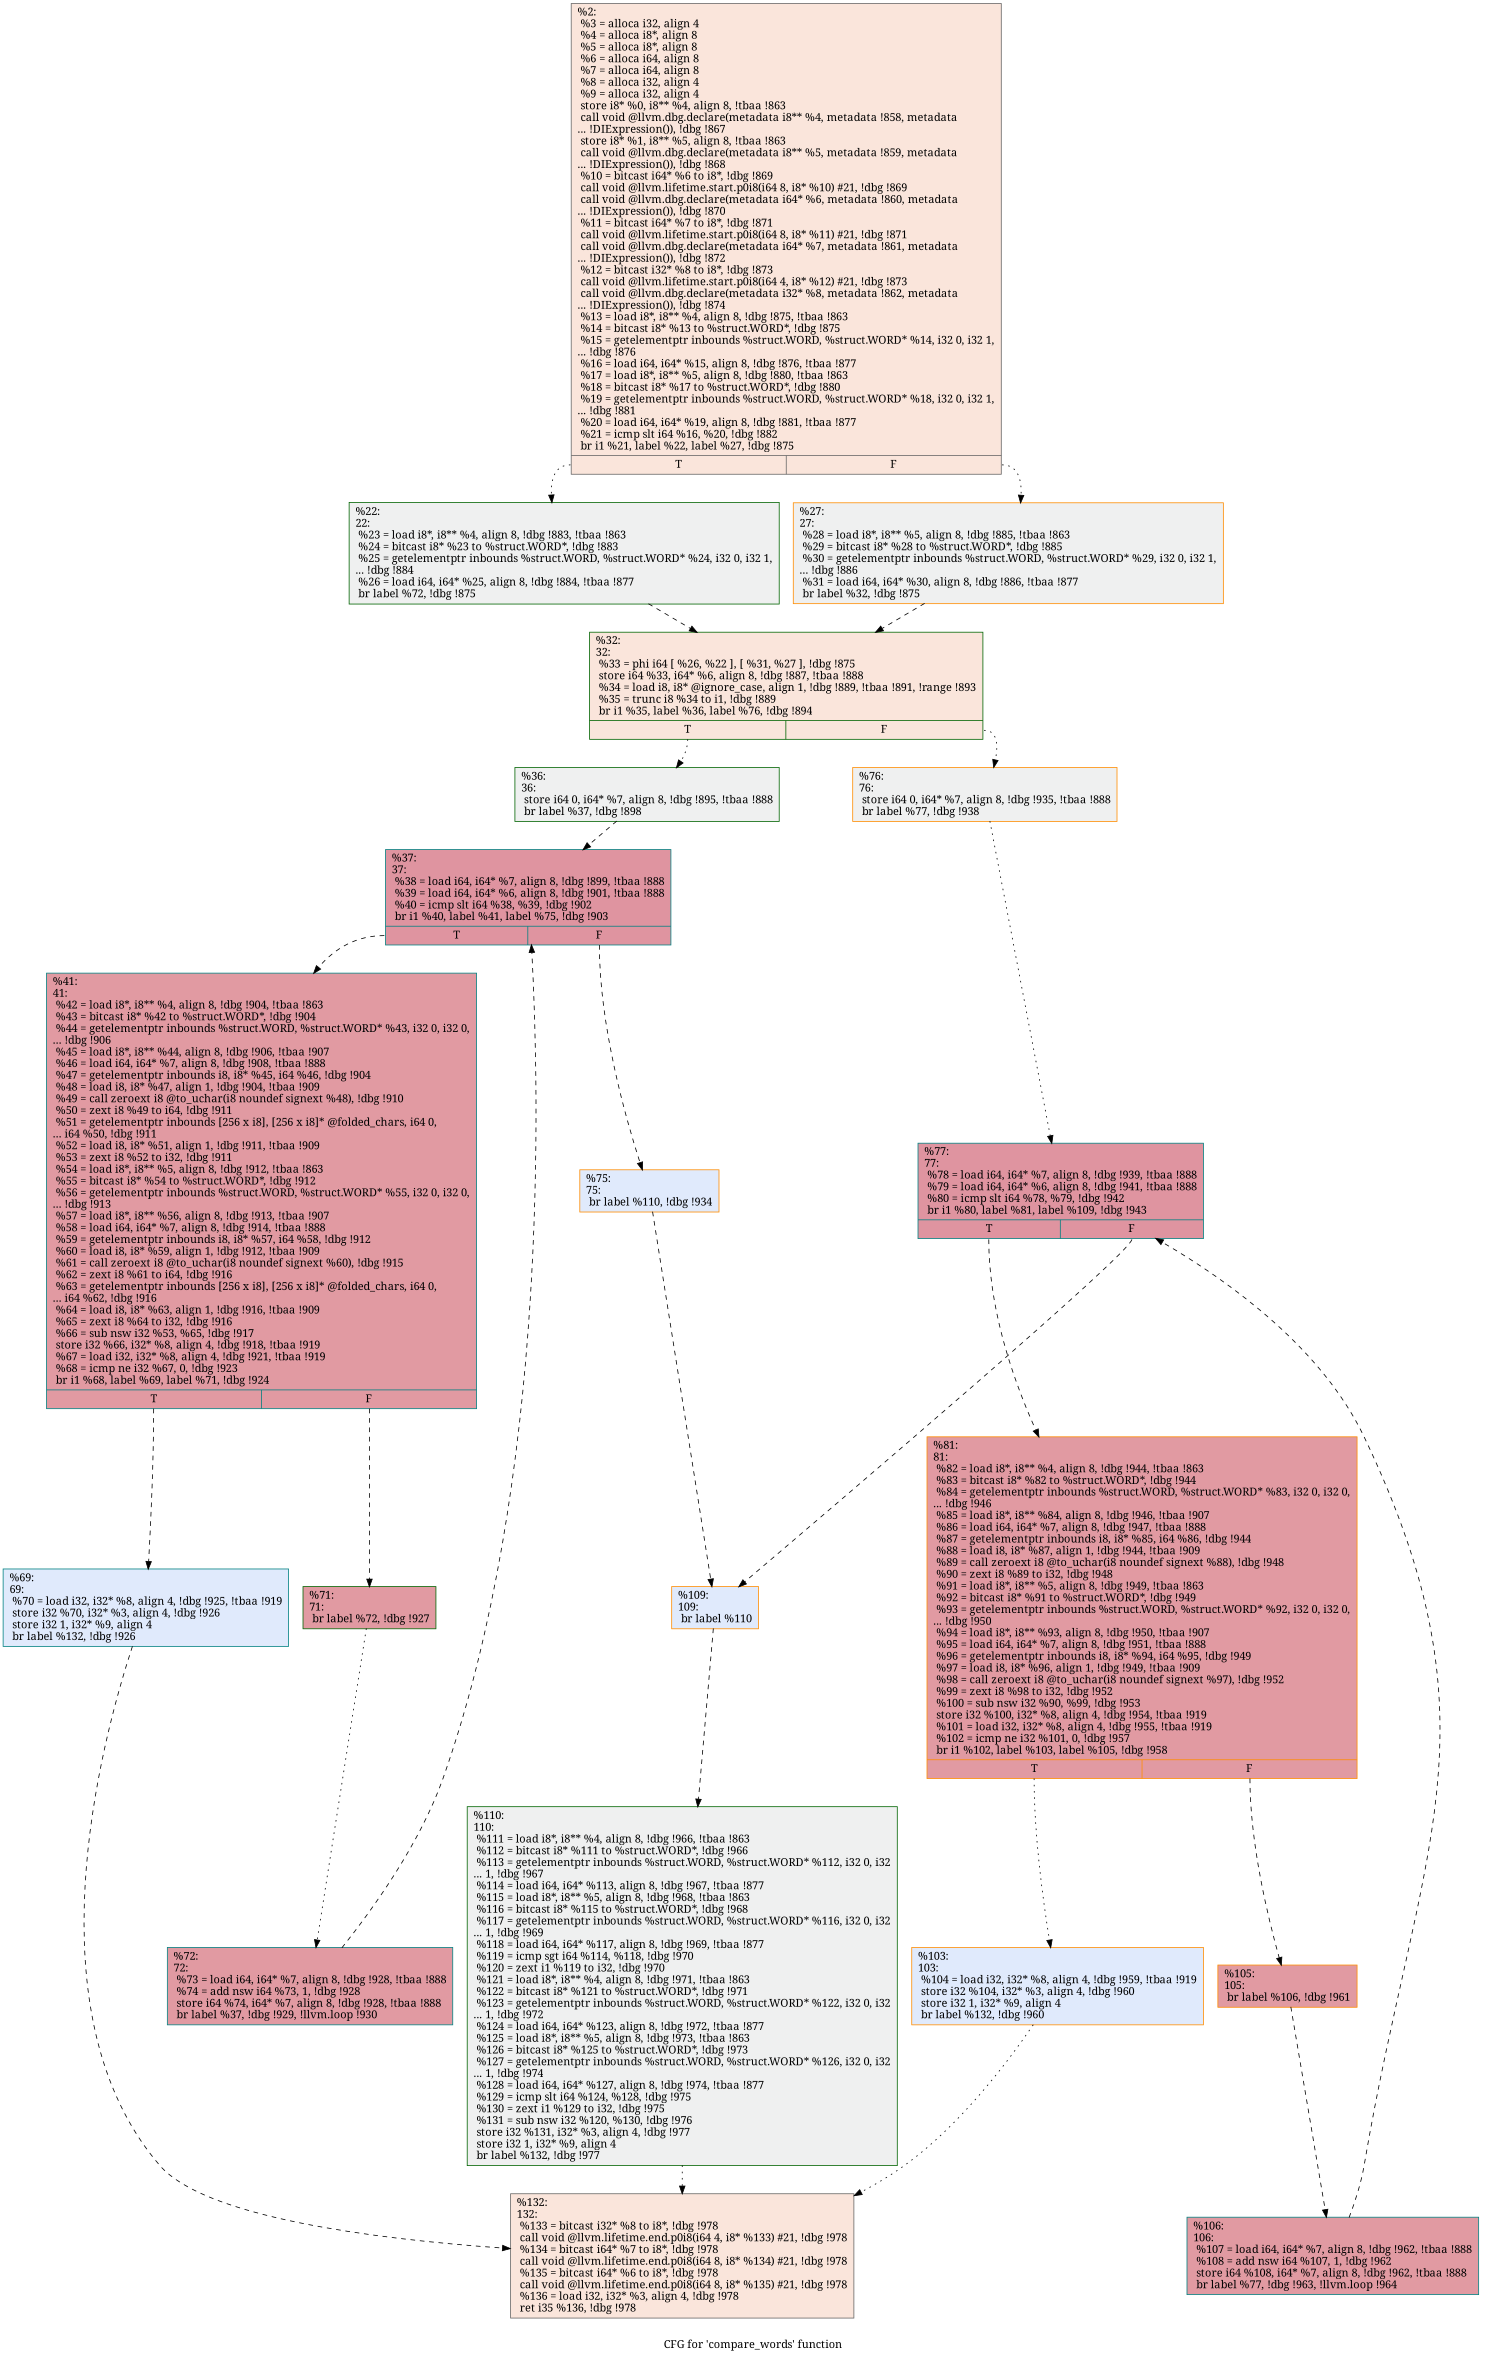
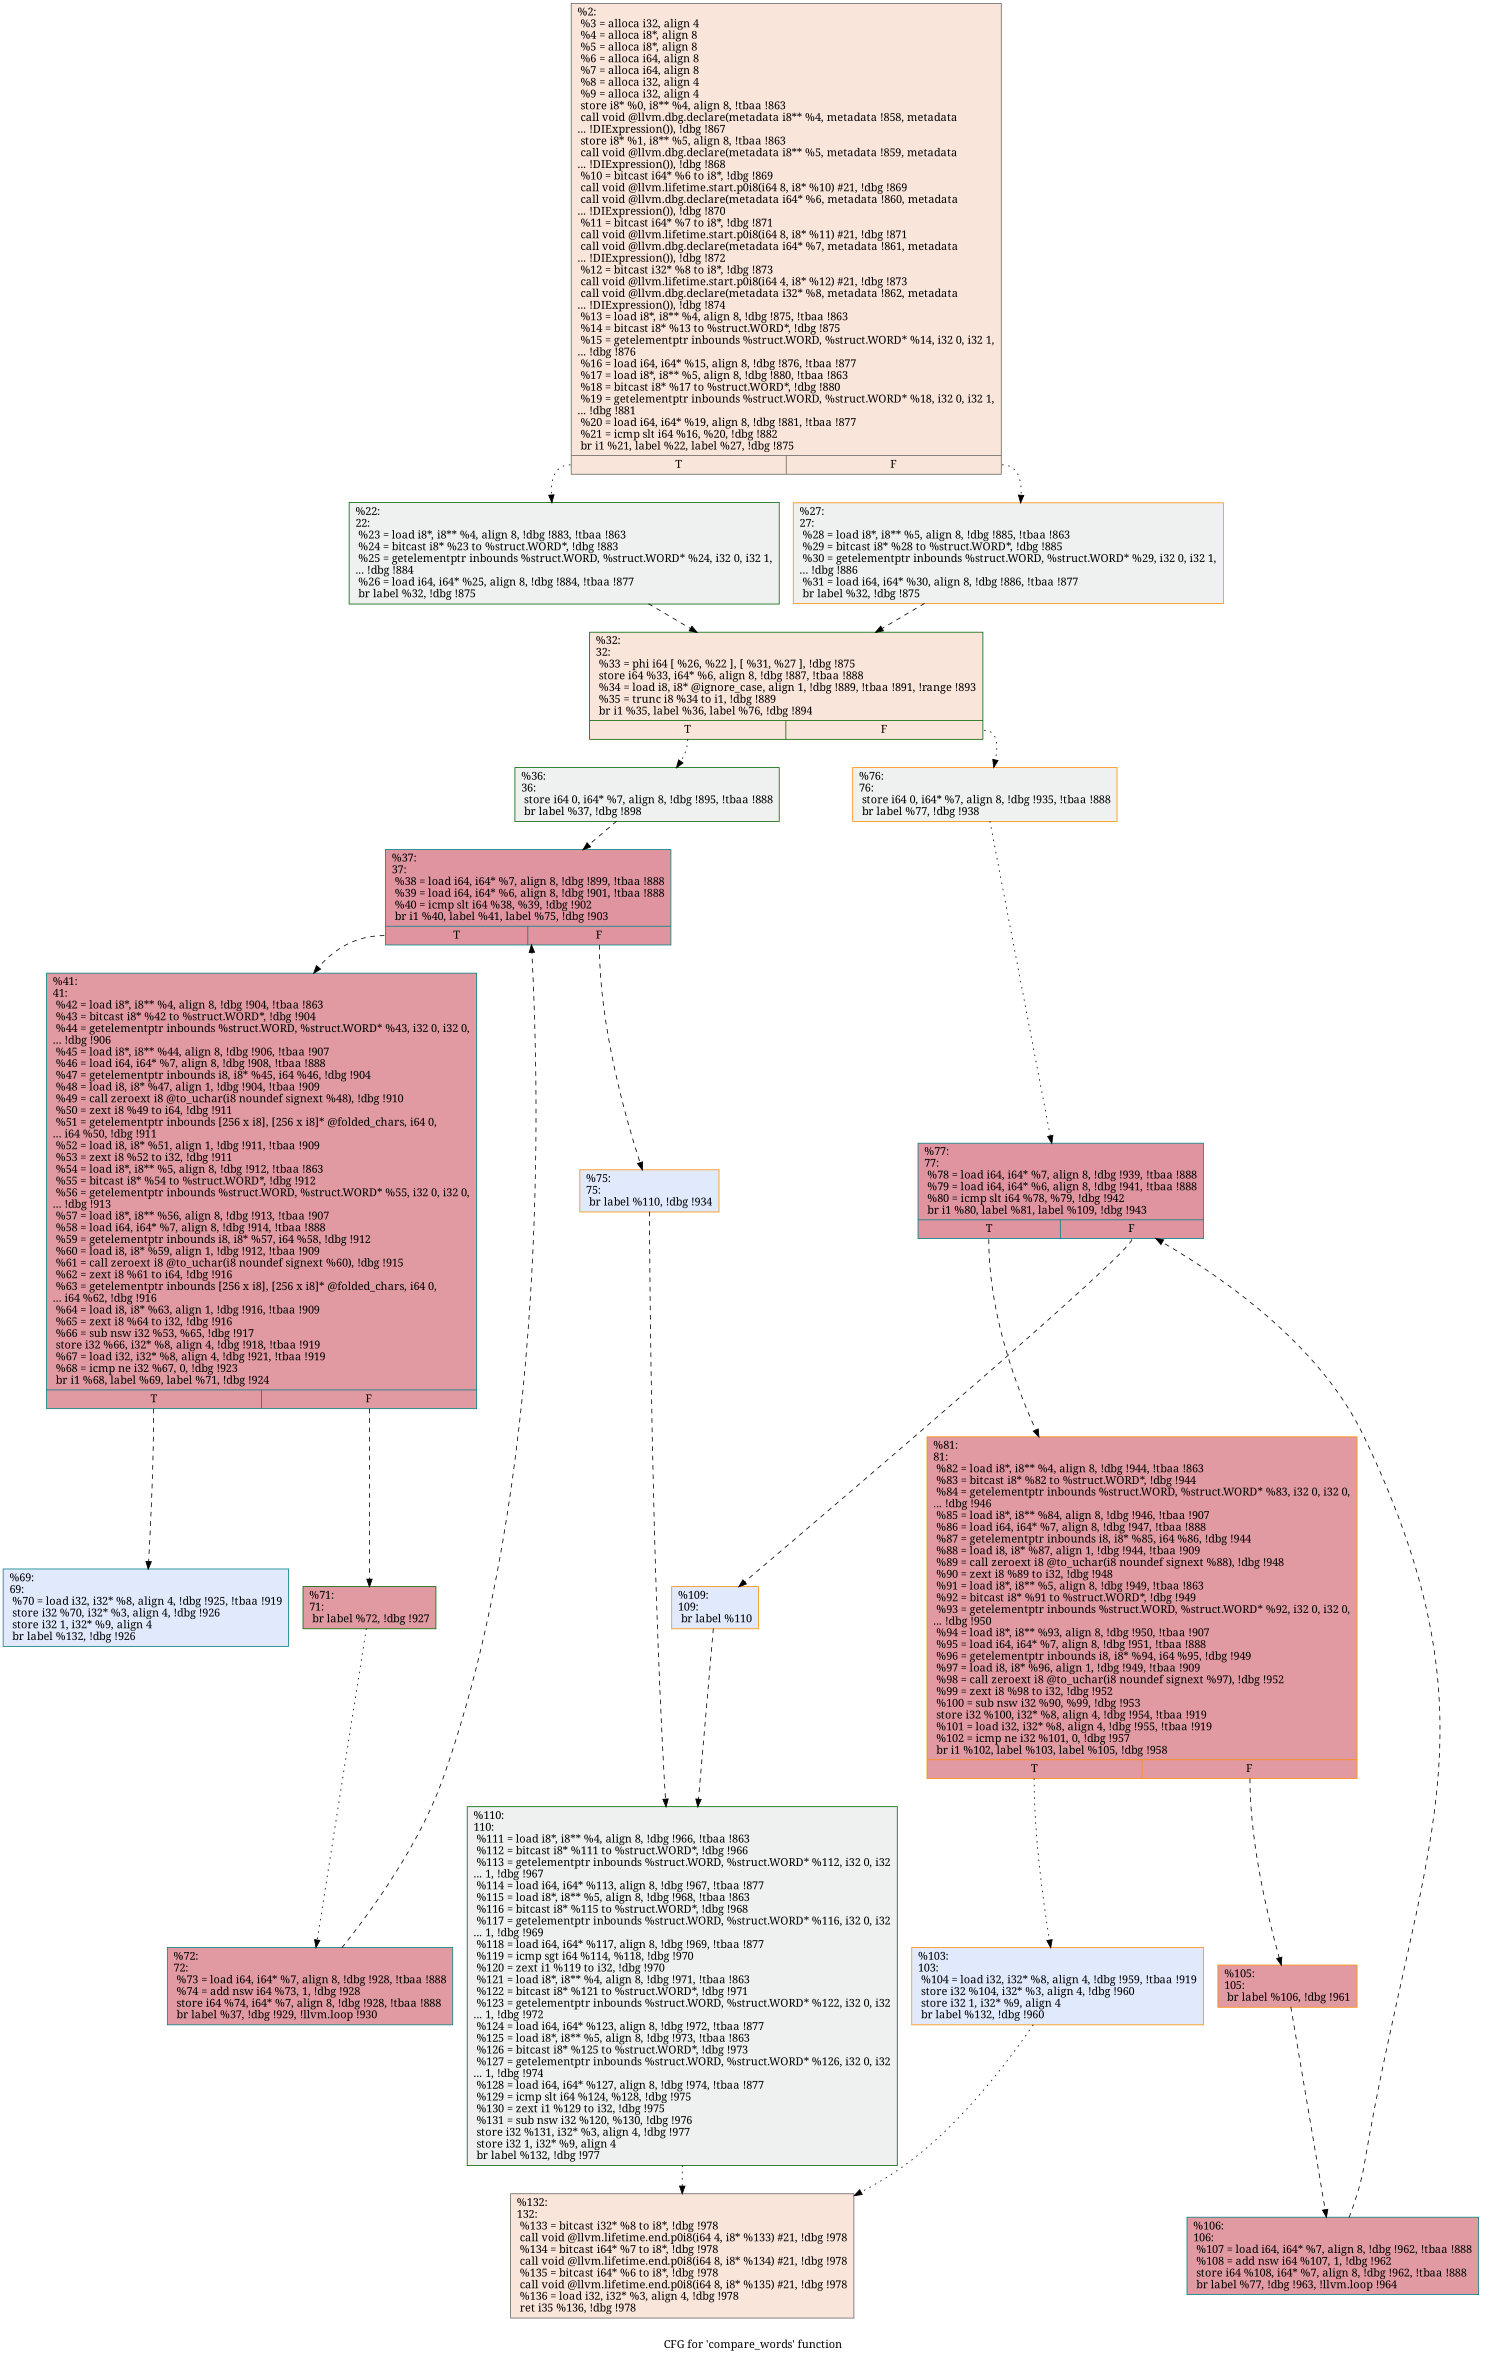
(416, 594) -> (416, 594)
(682, 1395) -> (654, 1505)
(114, 2087) -> none
